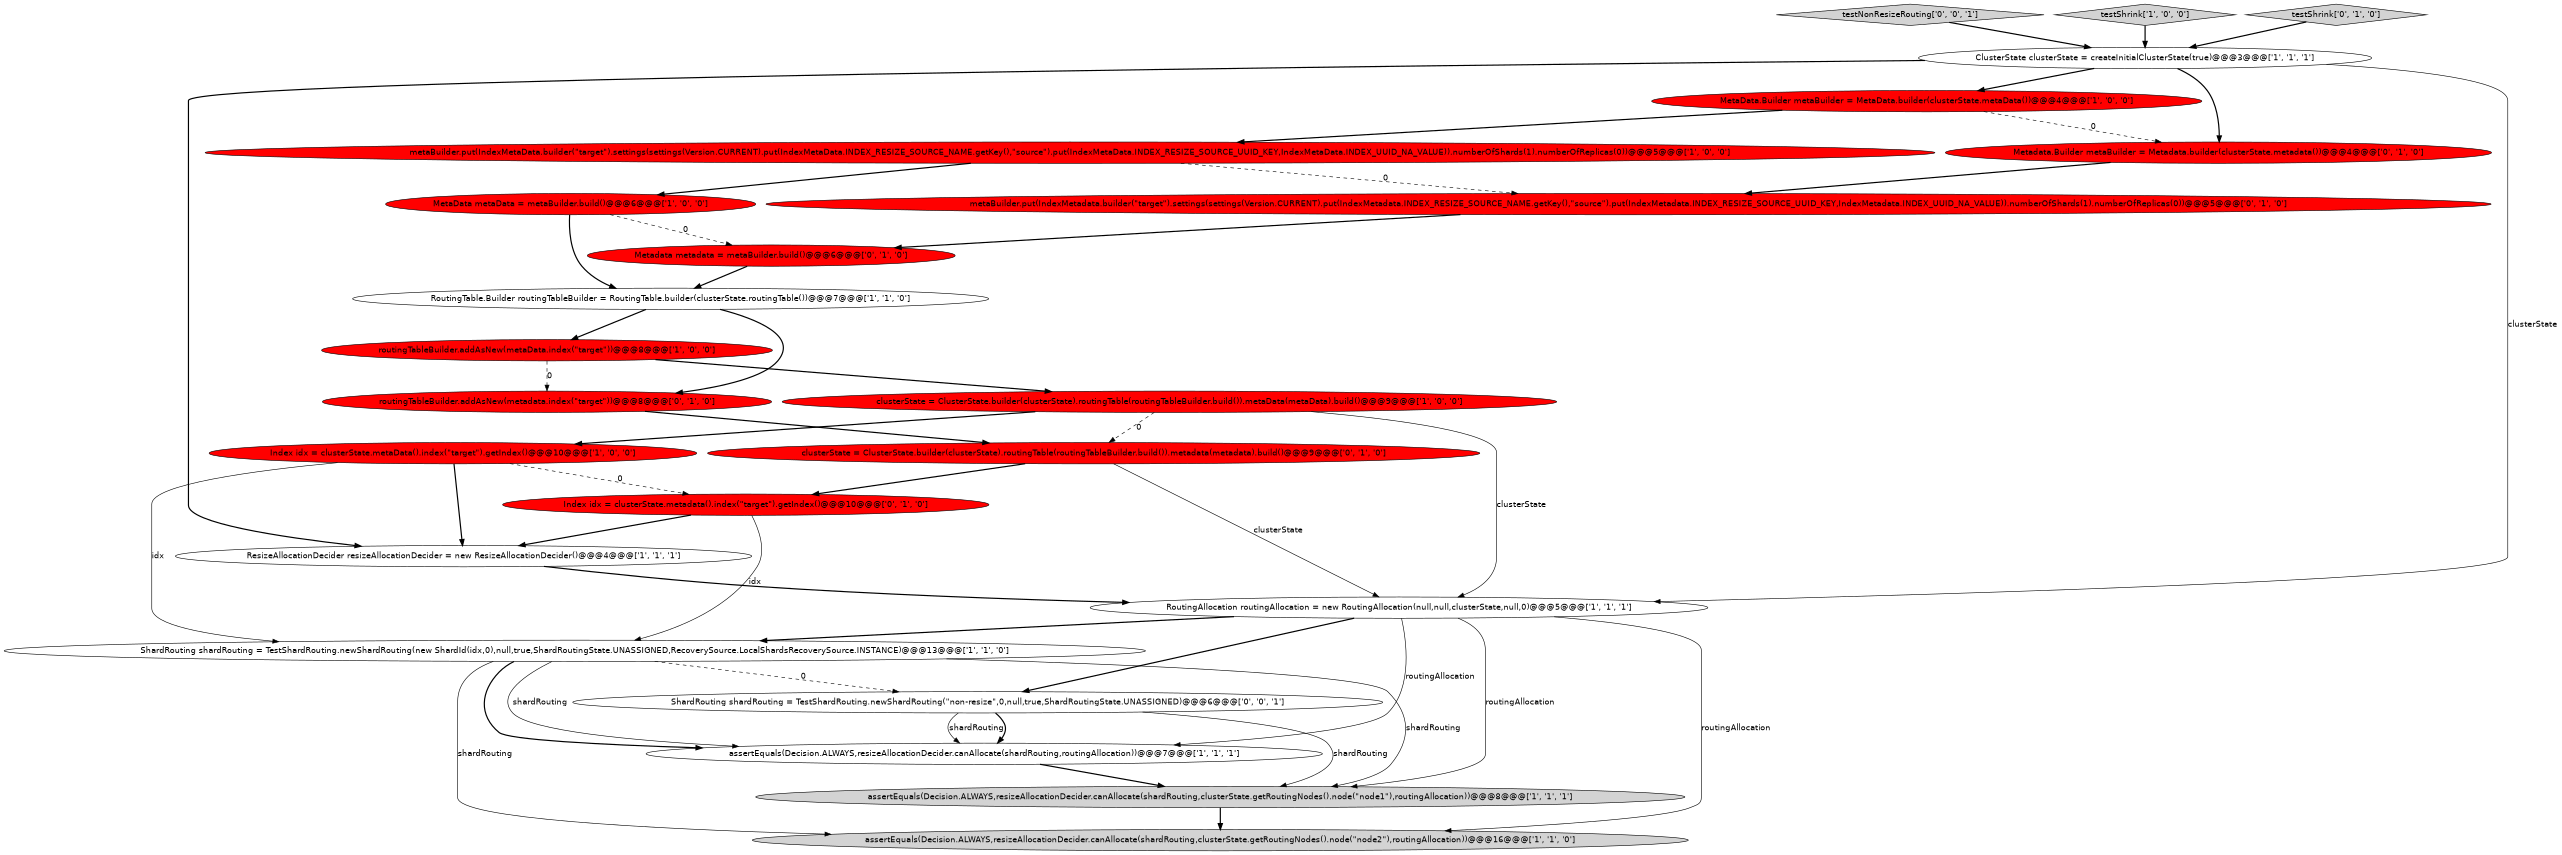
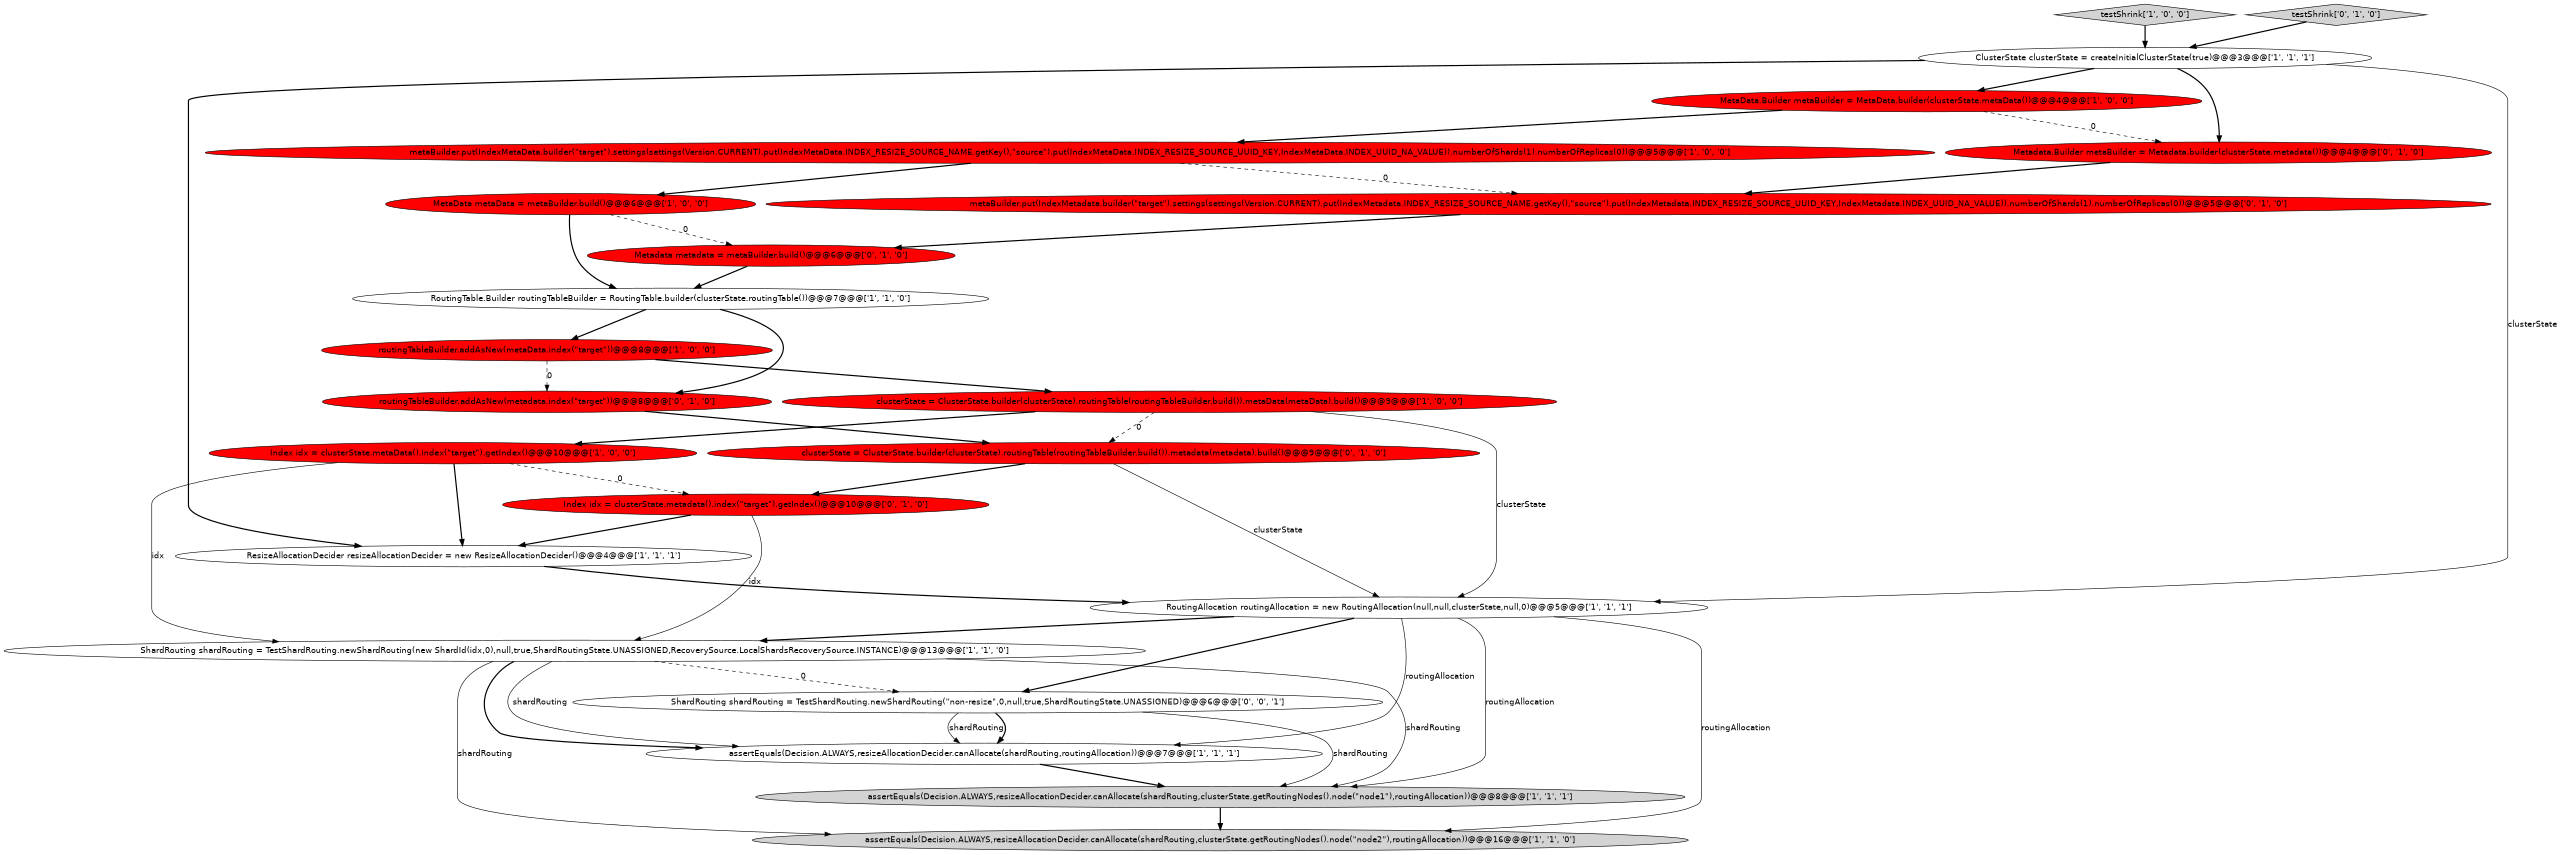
(1910, 15) -> none
